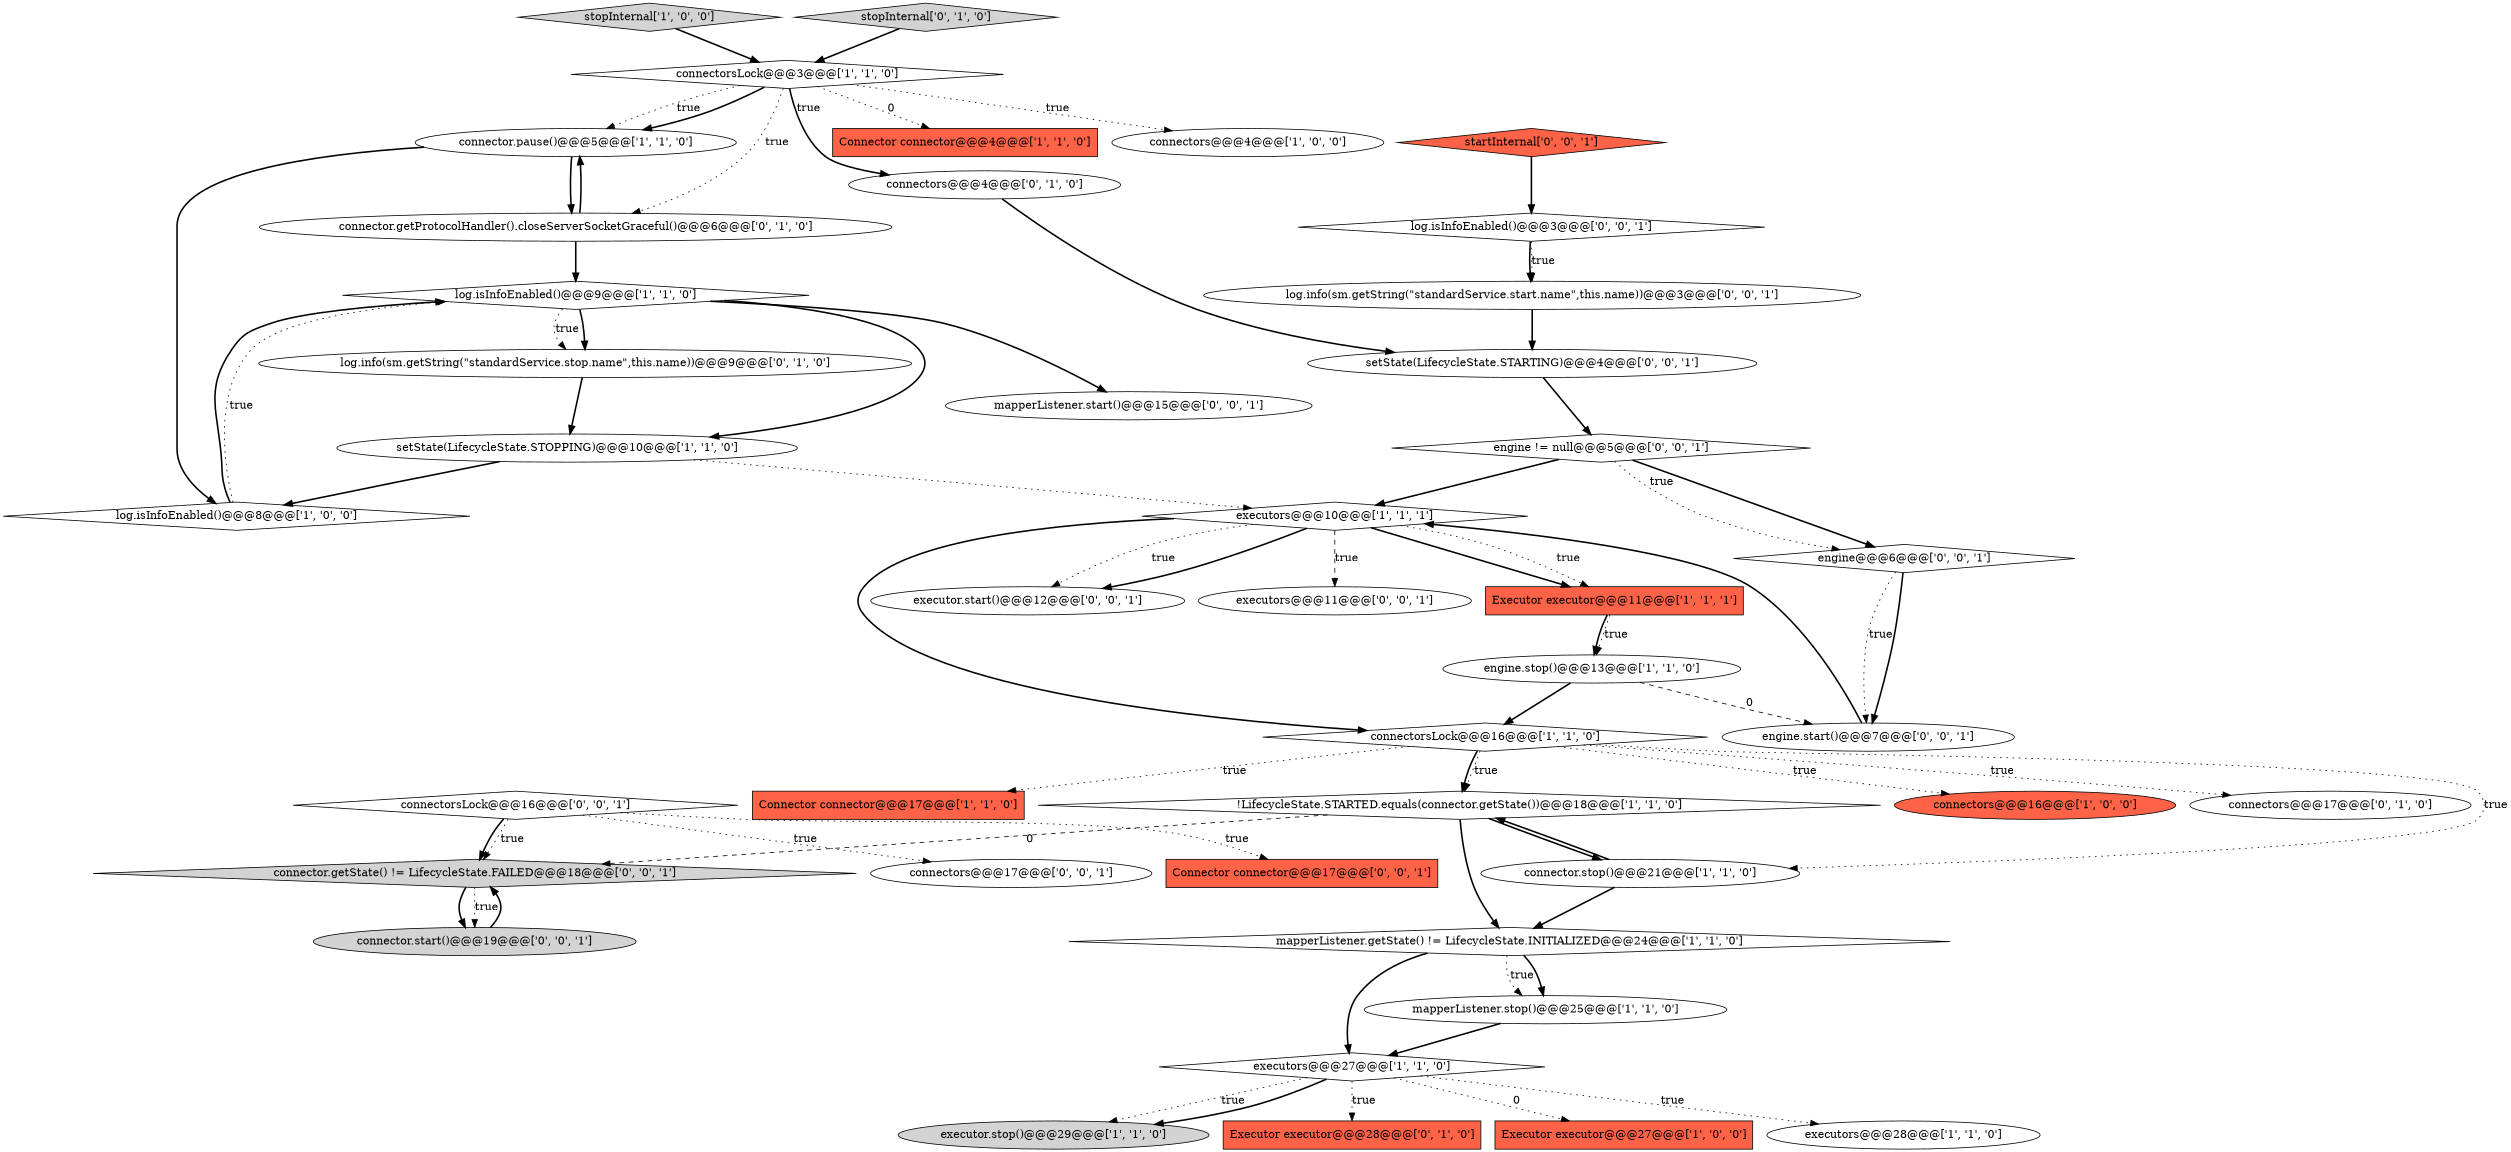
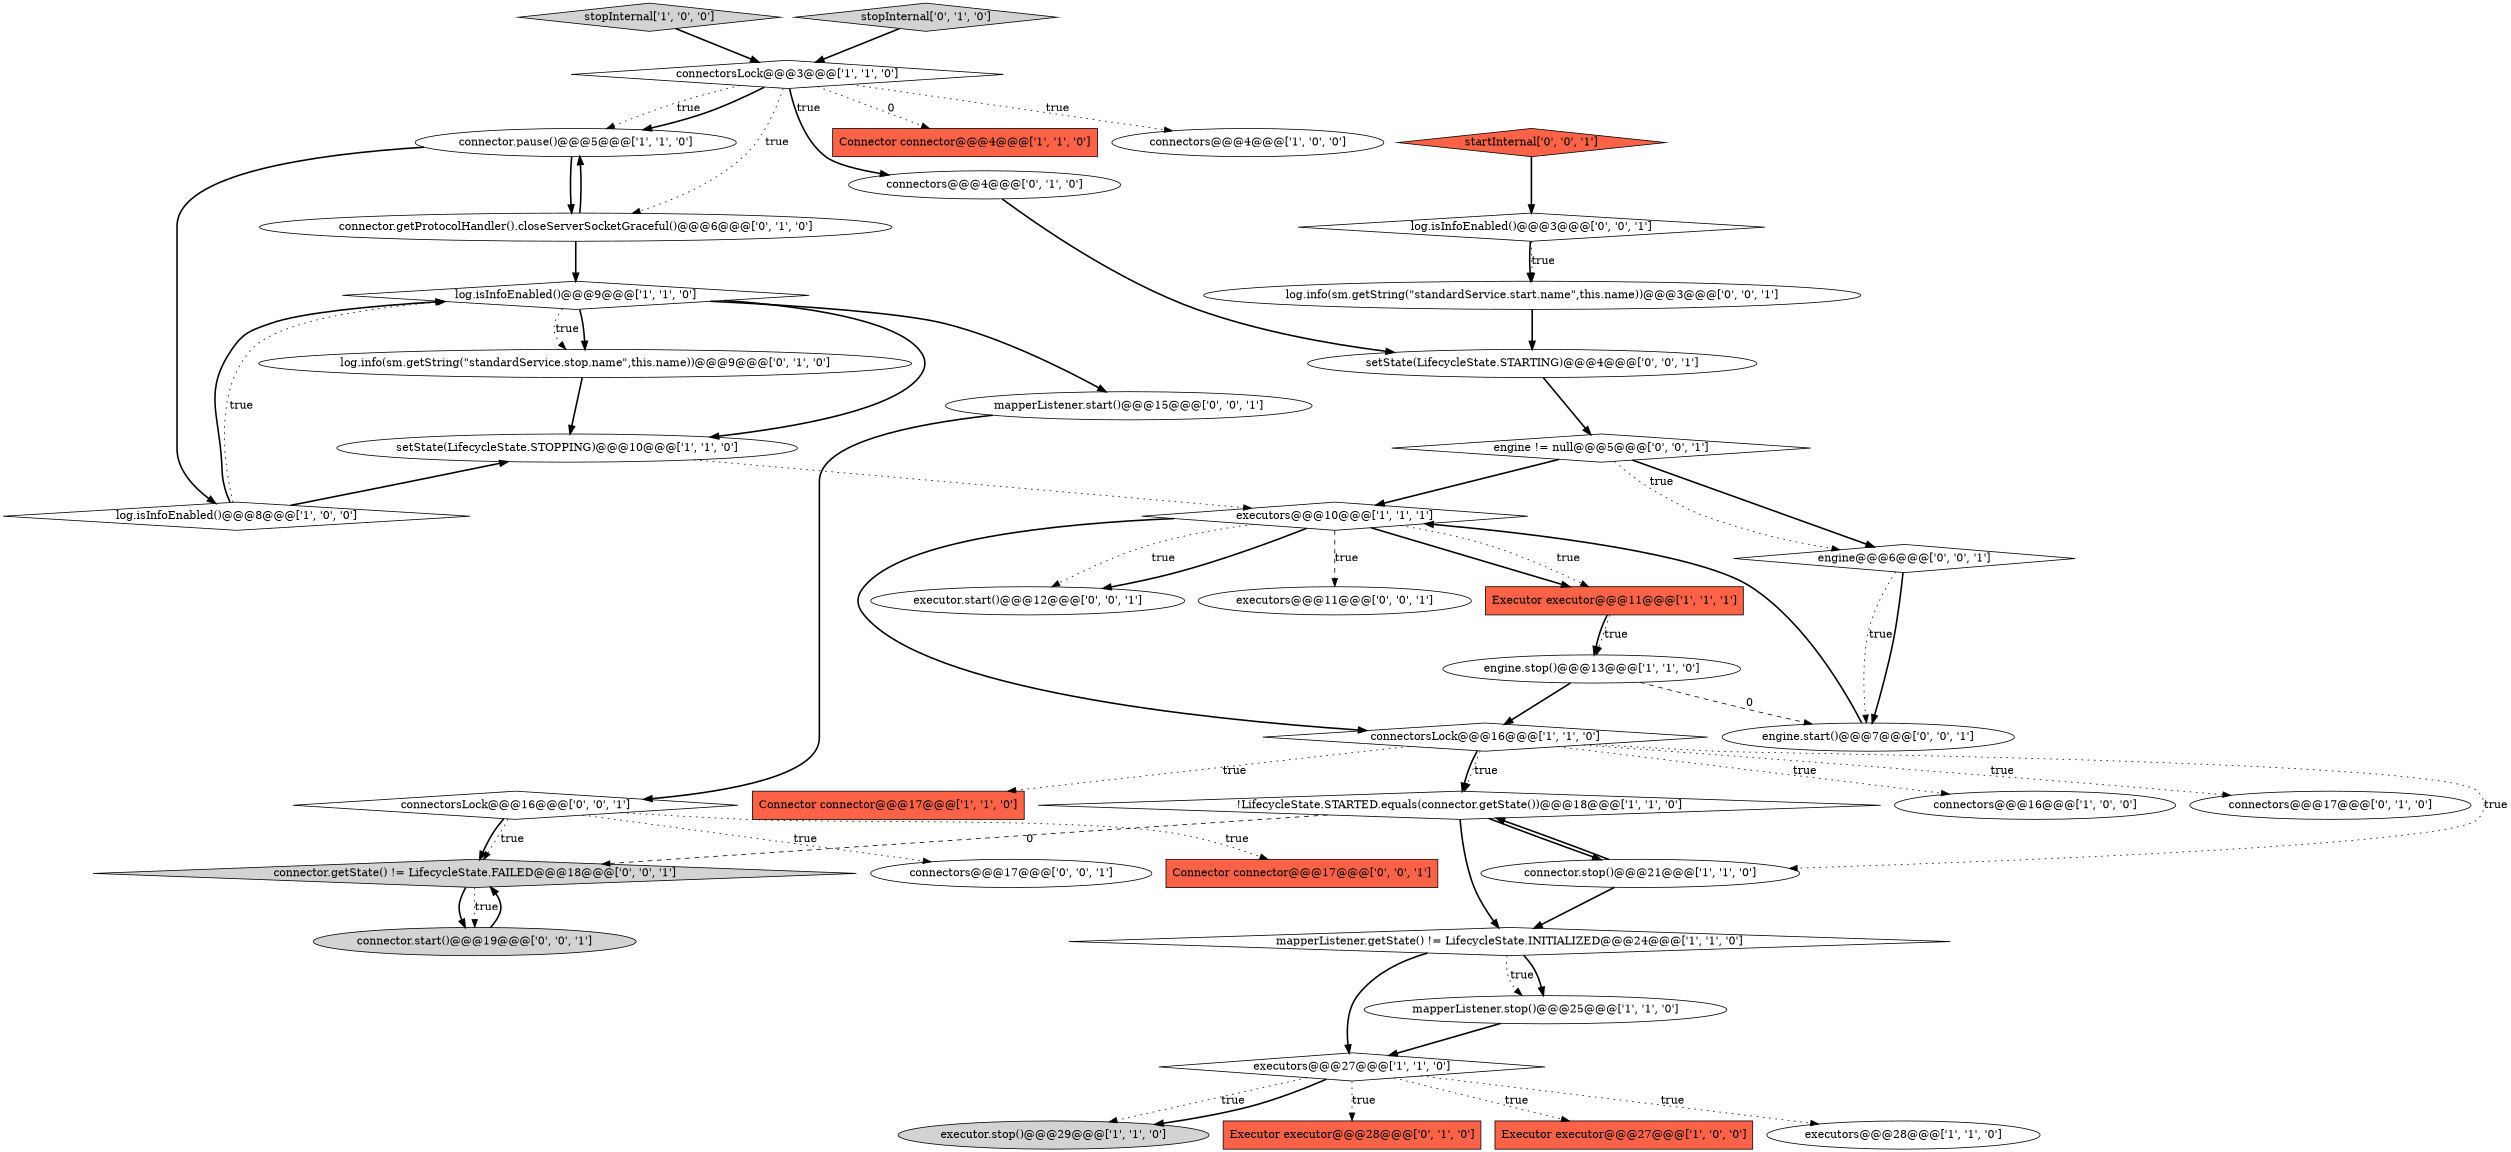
(396, 482) -> (395, 485)
none -> (819, 606)
(2035, 805) -> (2035, 805)
(1517, 1101) -> (1517, 1101)
